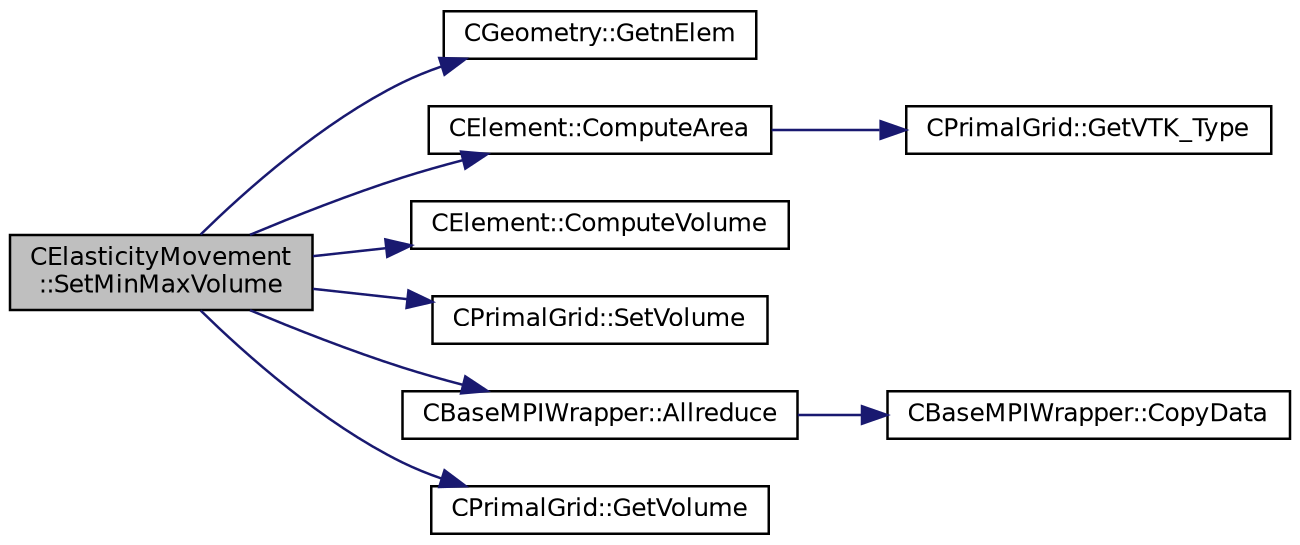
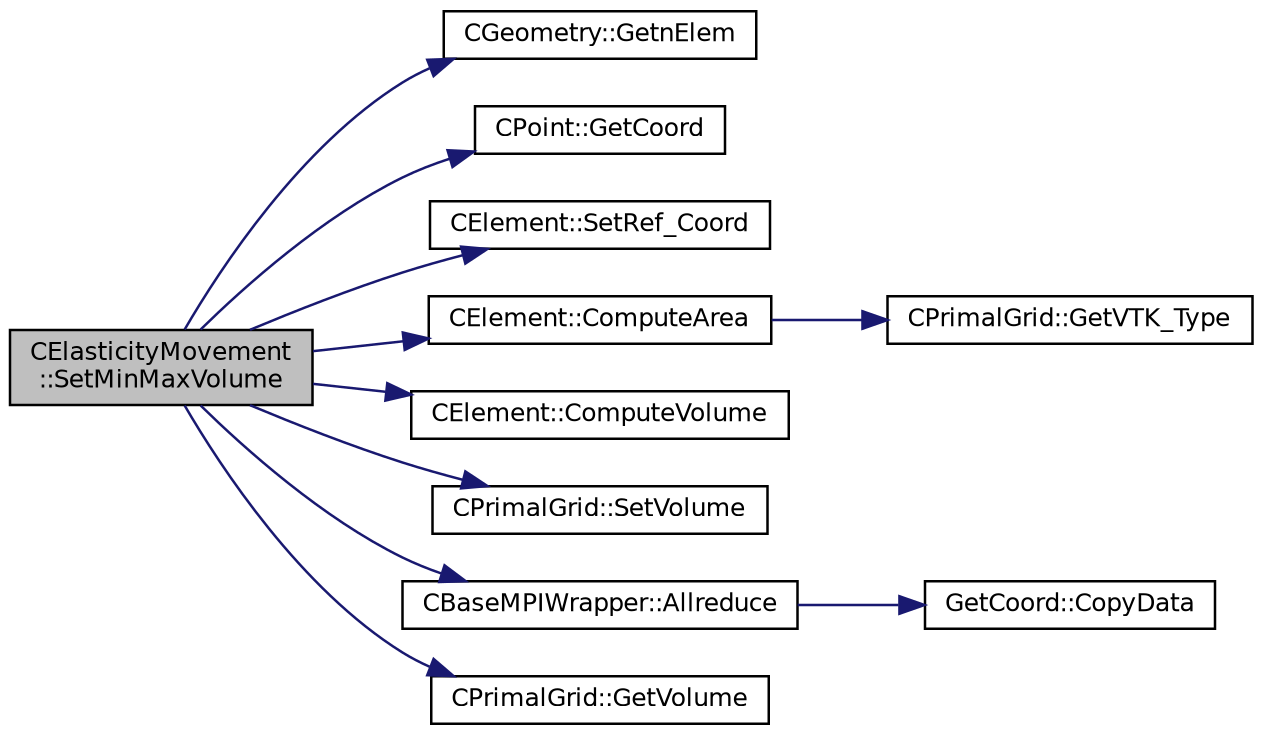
none -> (600, 130)
none -> (600, 225)
(1089, 415) -> (1070, 605)
